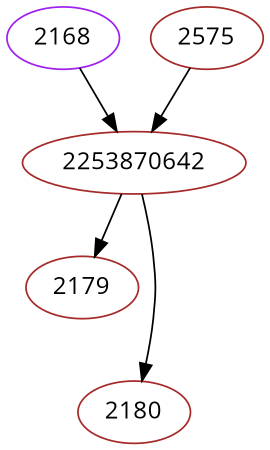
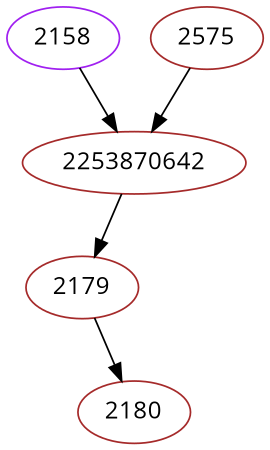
(63, 38) -> (63, 38)
(155, 279) -> (105, 341)
